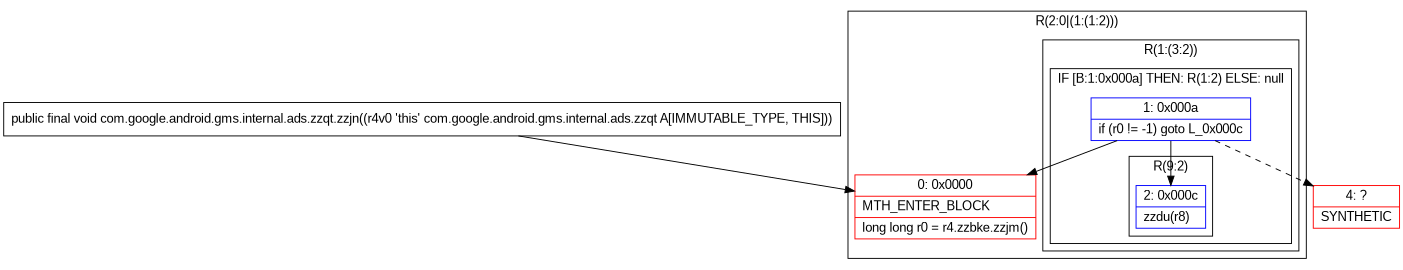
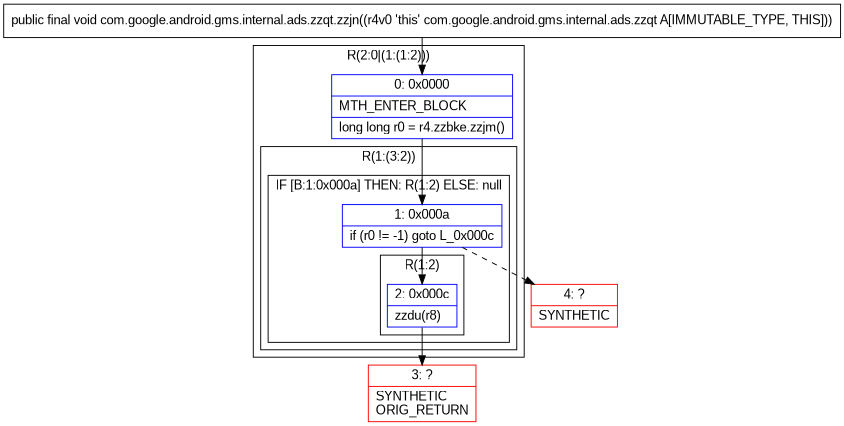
(1077, 156) -> (422, 167)
(1171, 167) -> (422, 266)
(945, 207) -> (422, 107)
none -> (422, 393)
